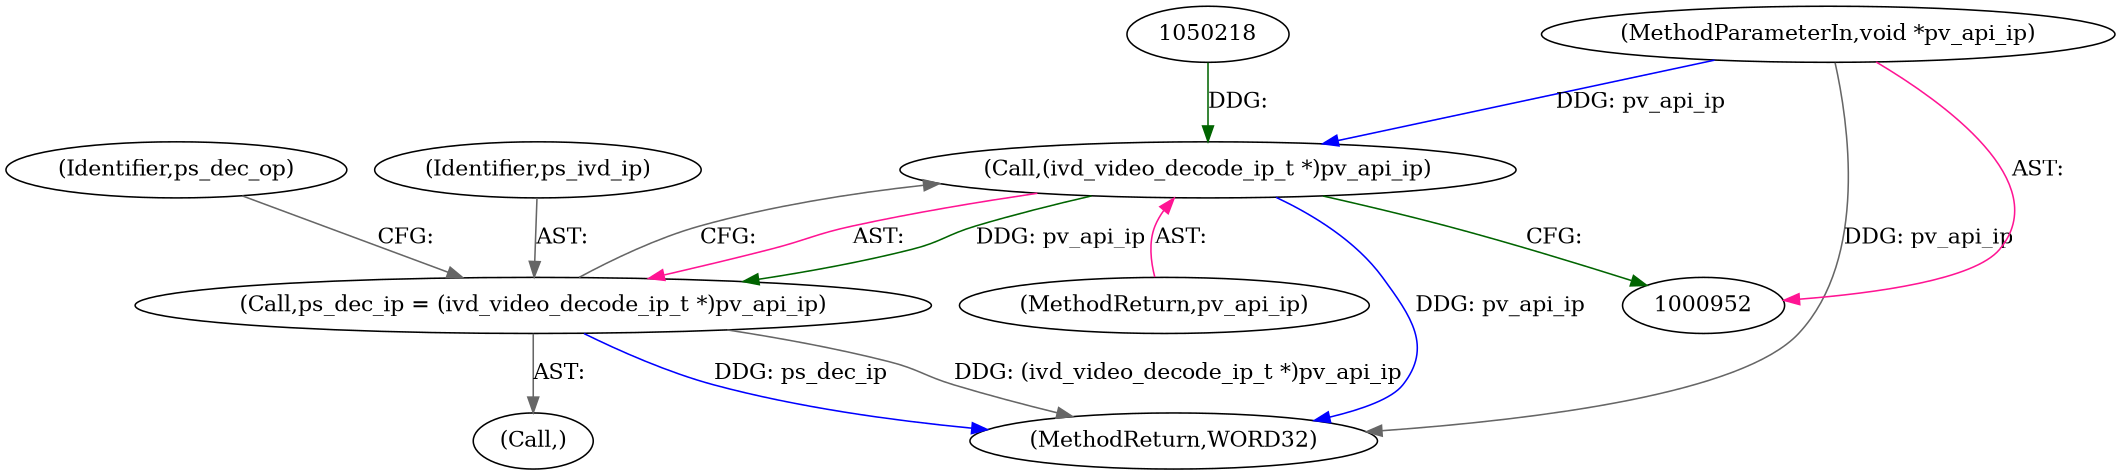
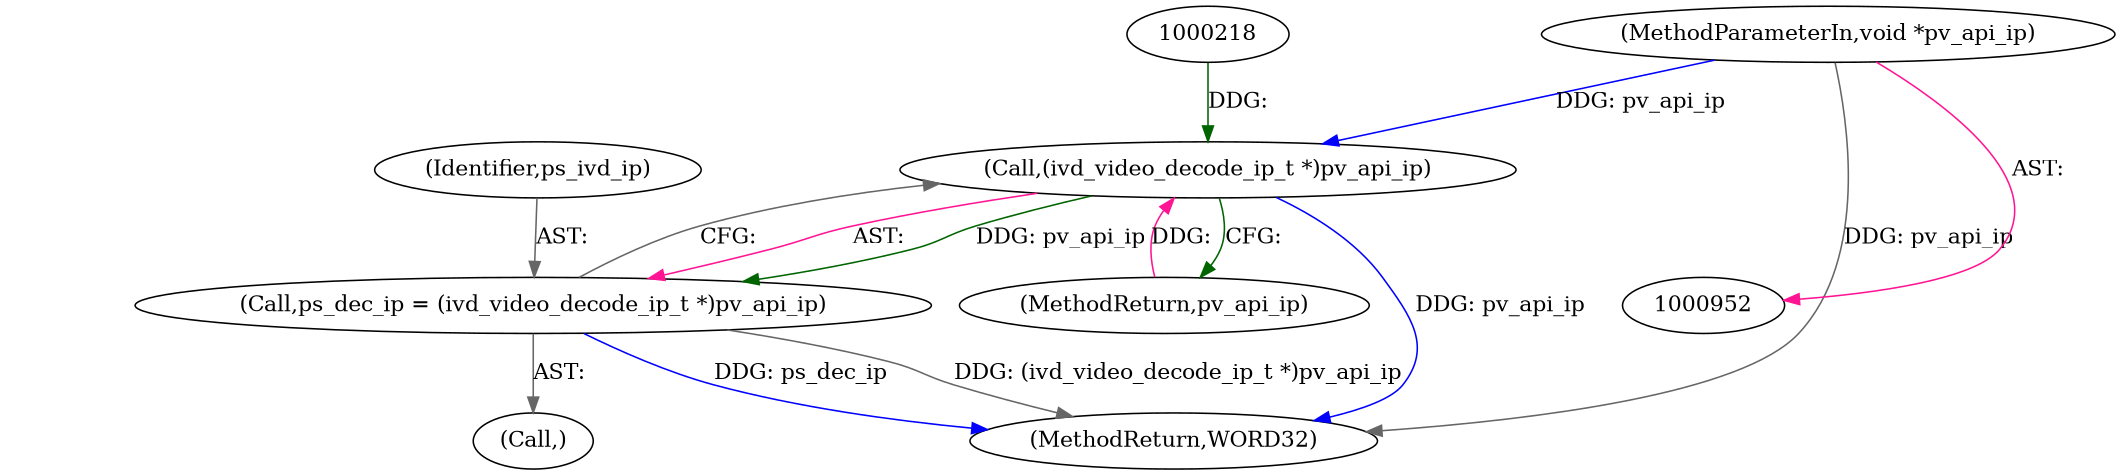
(1208, 34) -> (1208, 34)
(176, 170) -> none
(1478, 235) -> (1224, 233)
(1185, 238) -> (1185, 238)
